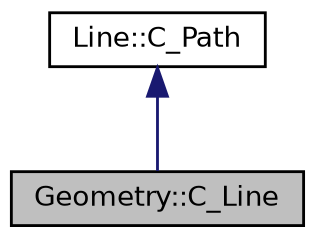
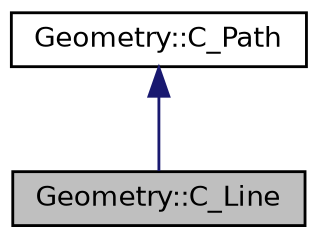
(157, 40) -> (159, 40)
